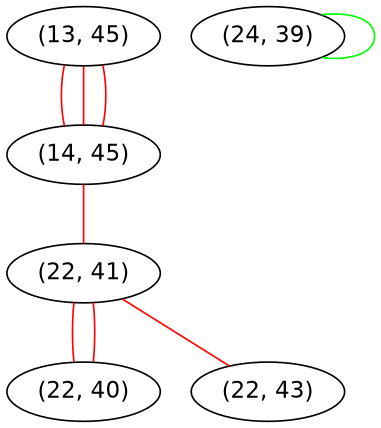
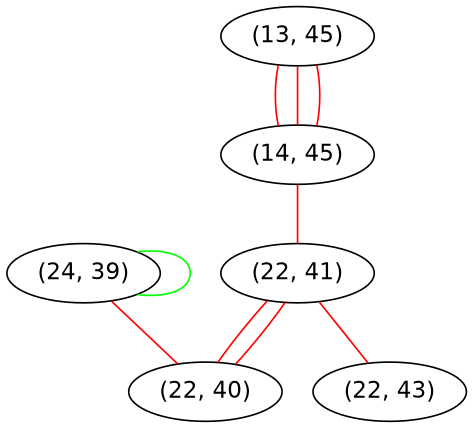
none -> (145, 333)
